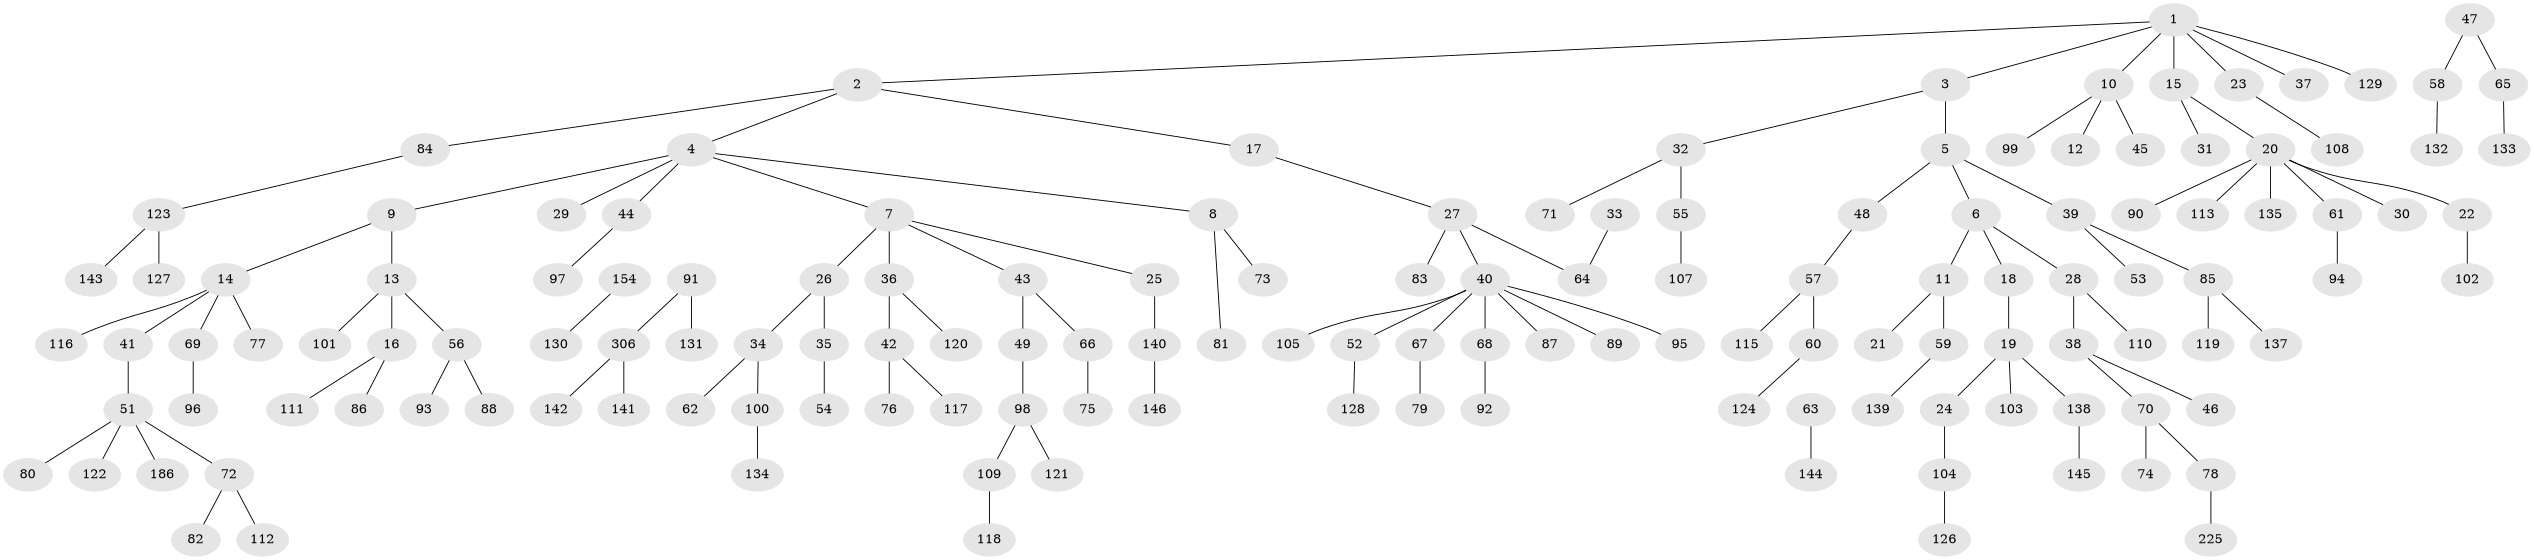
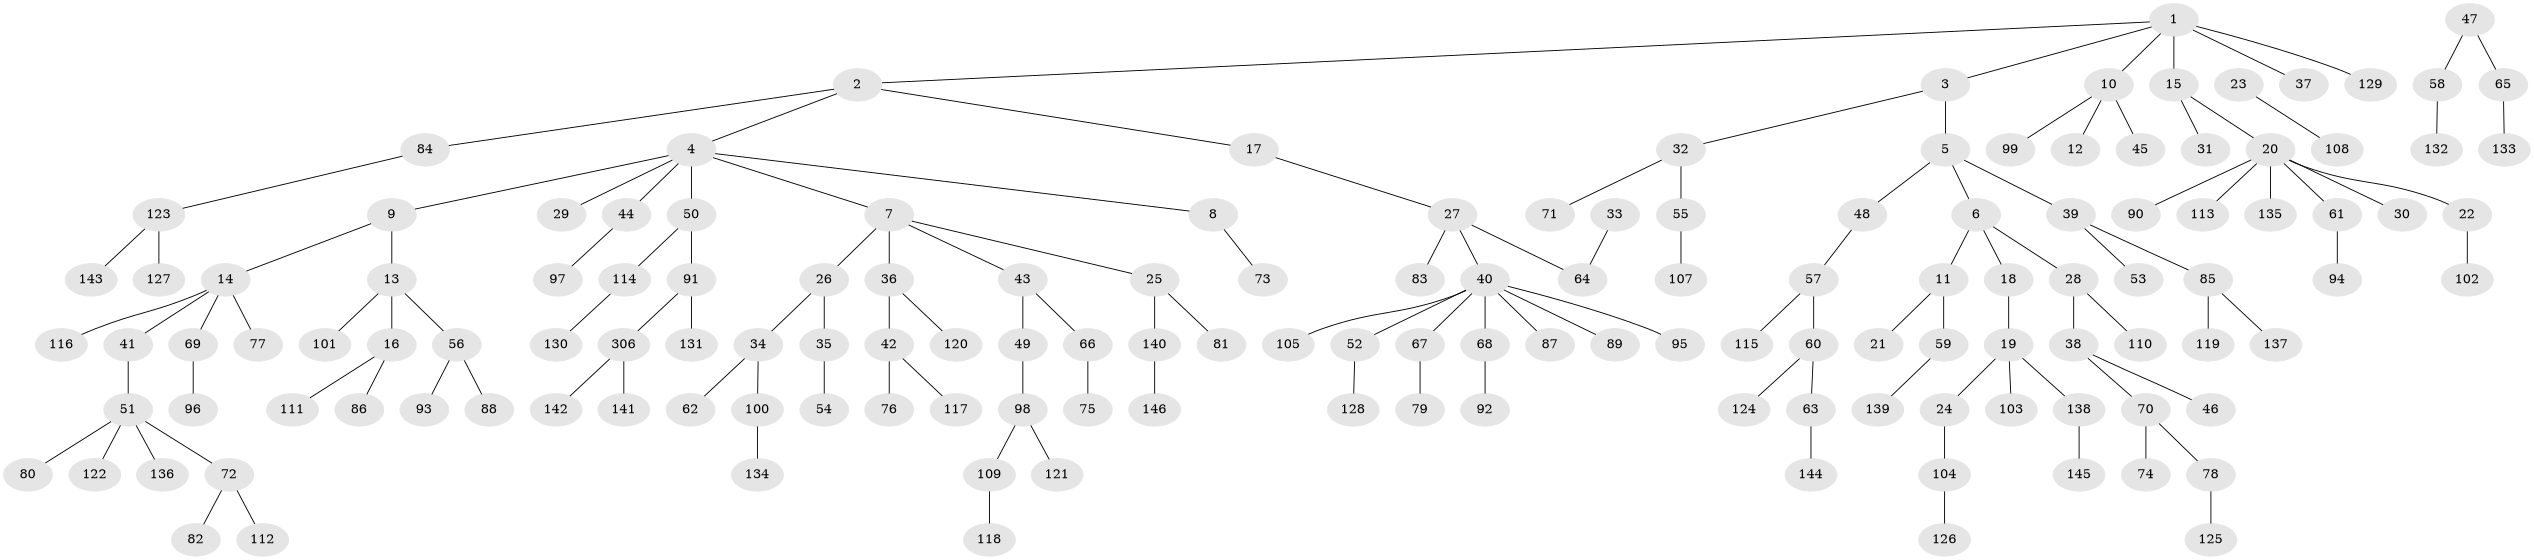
(2206, 52) -> none
none -> (692, 215)
(625, 280) -> (625, 280)
(1217, 280) -> (1188, 312)
none -> (1812, 377)
(162, 475) -> (162, 475)
(2211, 540) -> (2211, 540)
